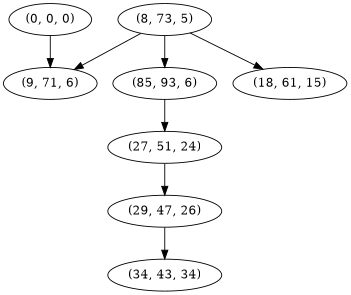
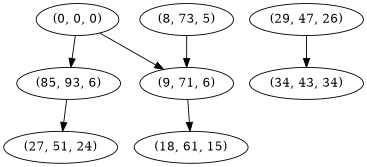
(165, 47) -> (74, 47)
(222, 49) -> (189, 111)
(165, 175) -> none
